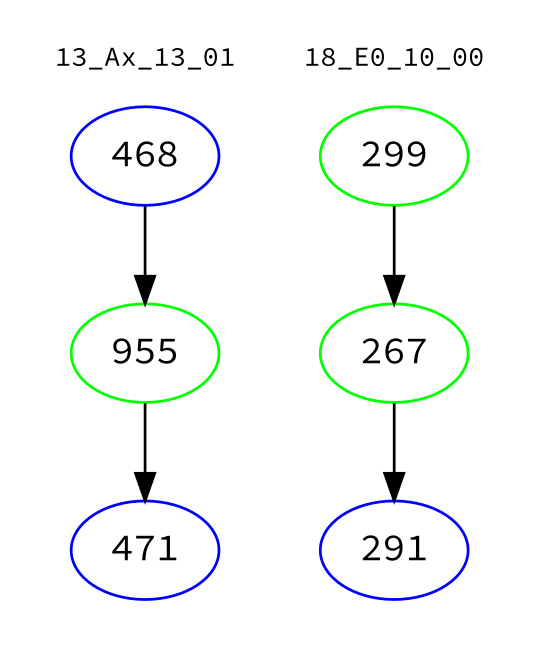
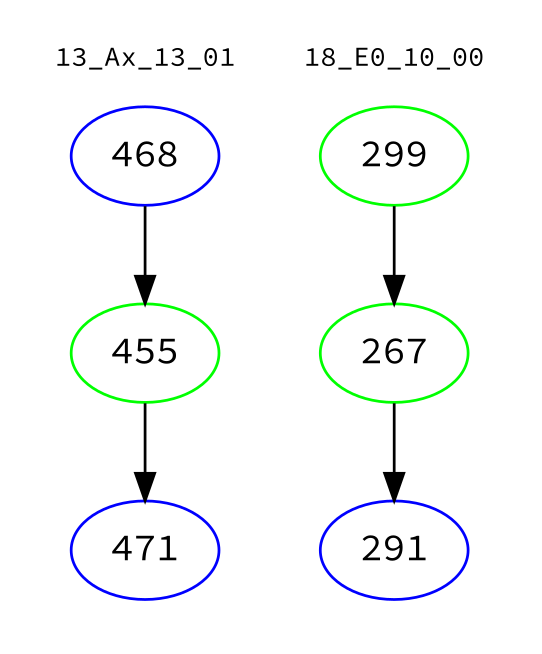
(145, 353) -> (145, 353)
